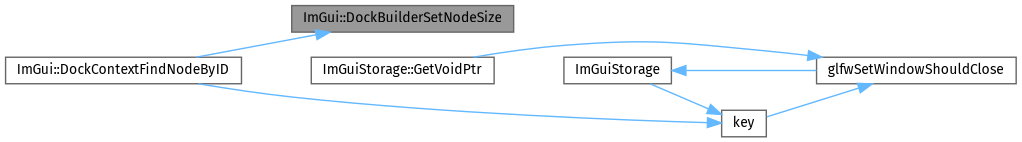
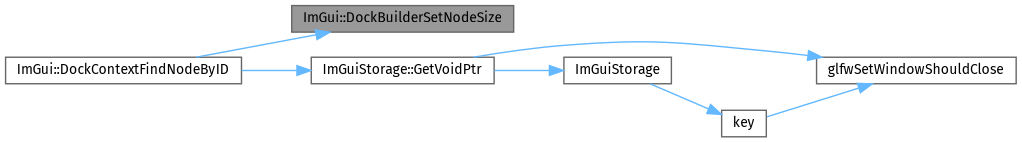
(751, 70) -> (522, 70)
(452, 111) -> (269, 70)
